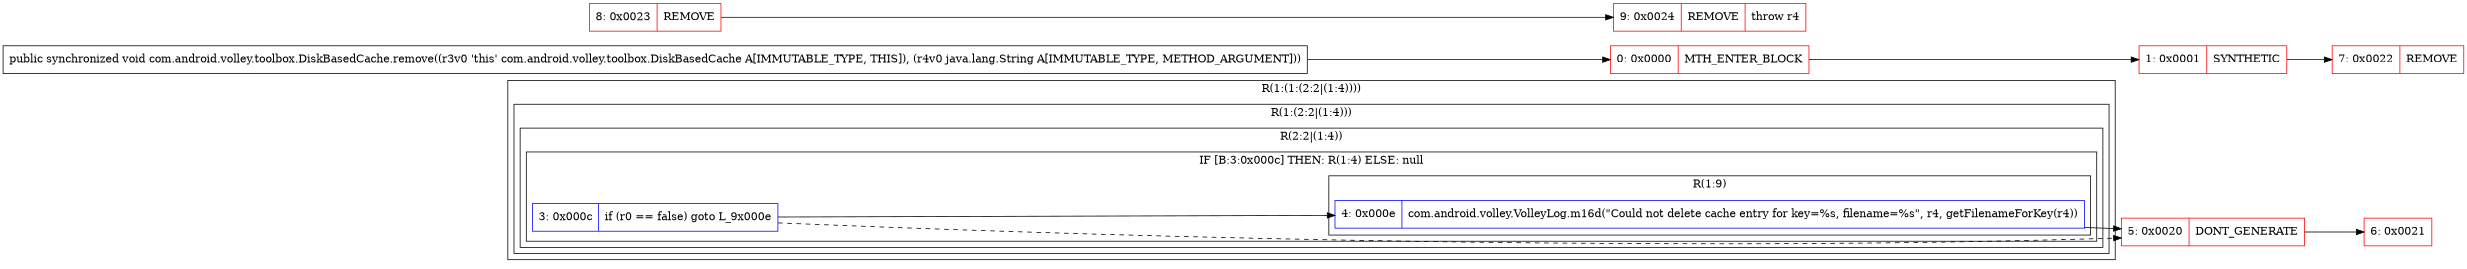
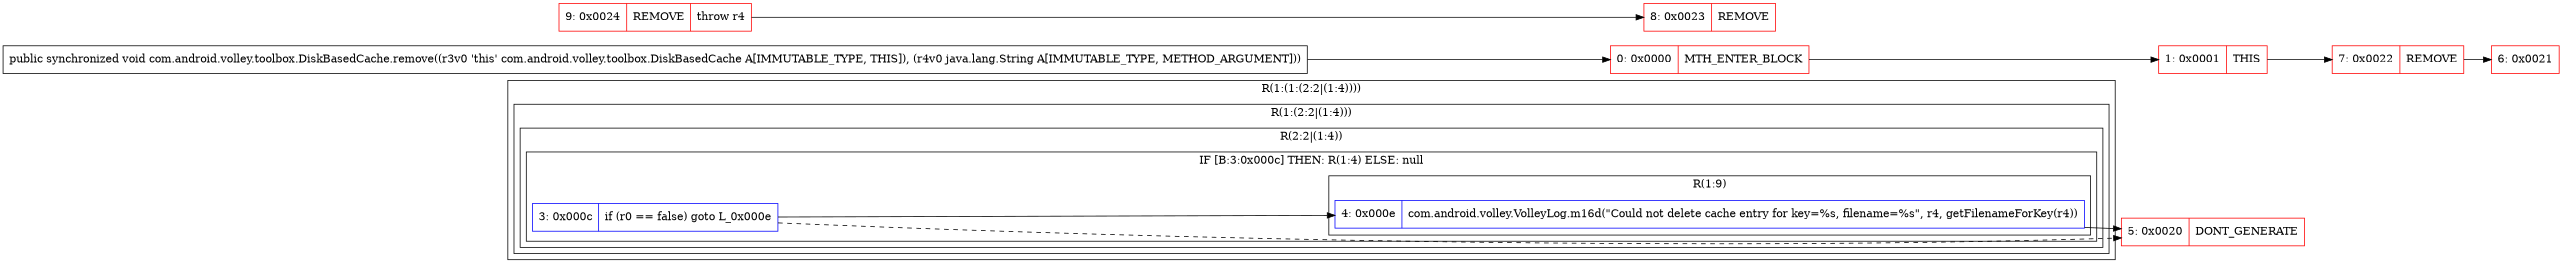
(1163, 17) -> (1194, 17)
(2247, 59) -> (2247, 59)
(688, 217) -> (688, 217)
(2330, 232) -> (2474, 60)
